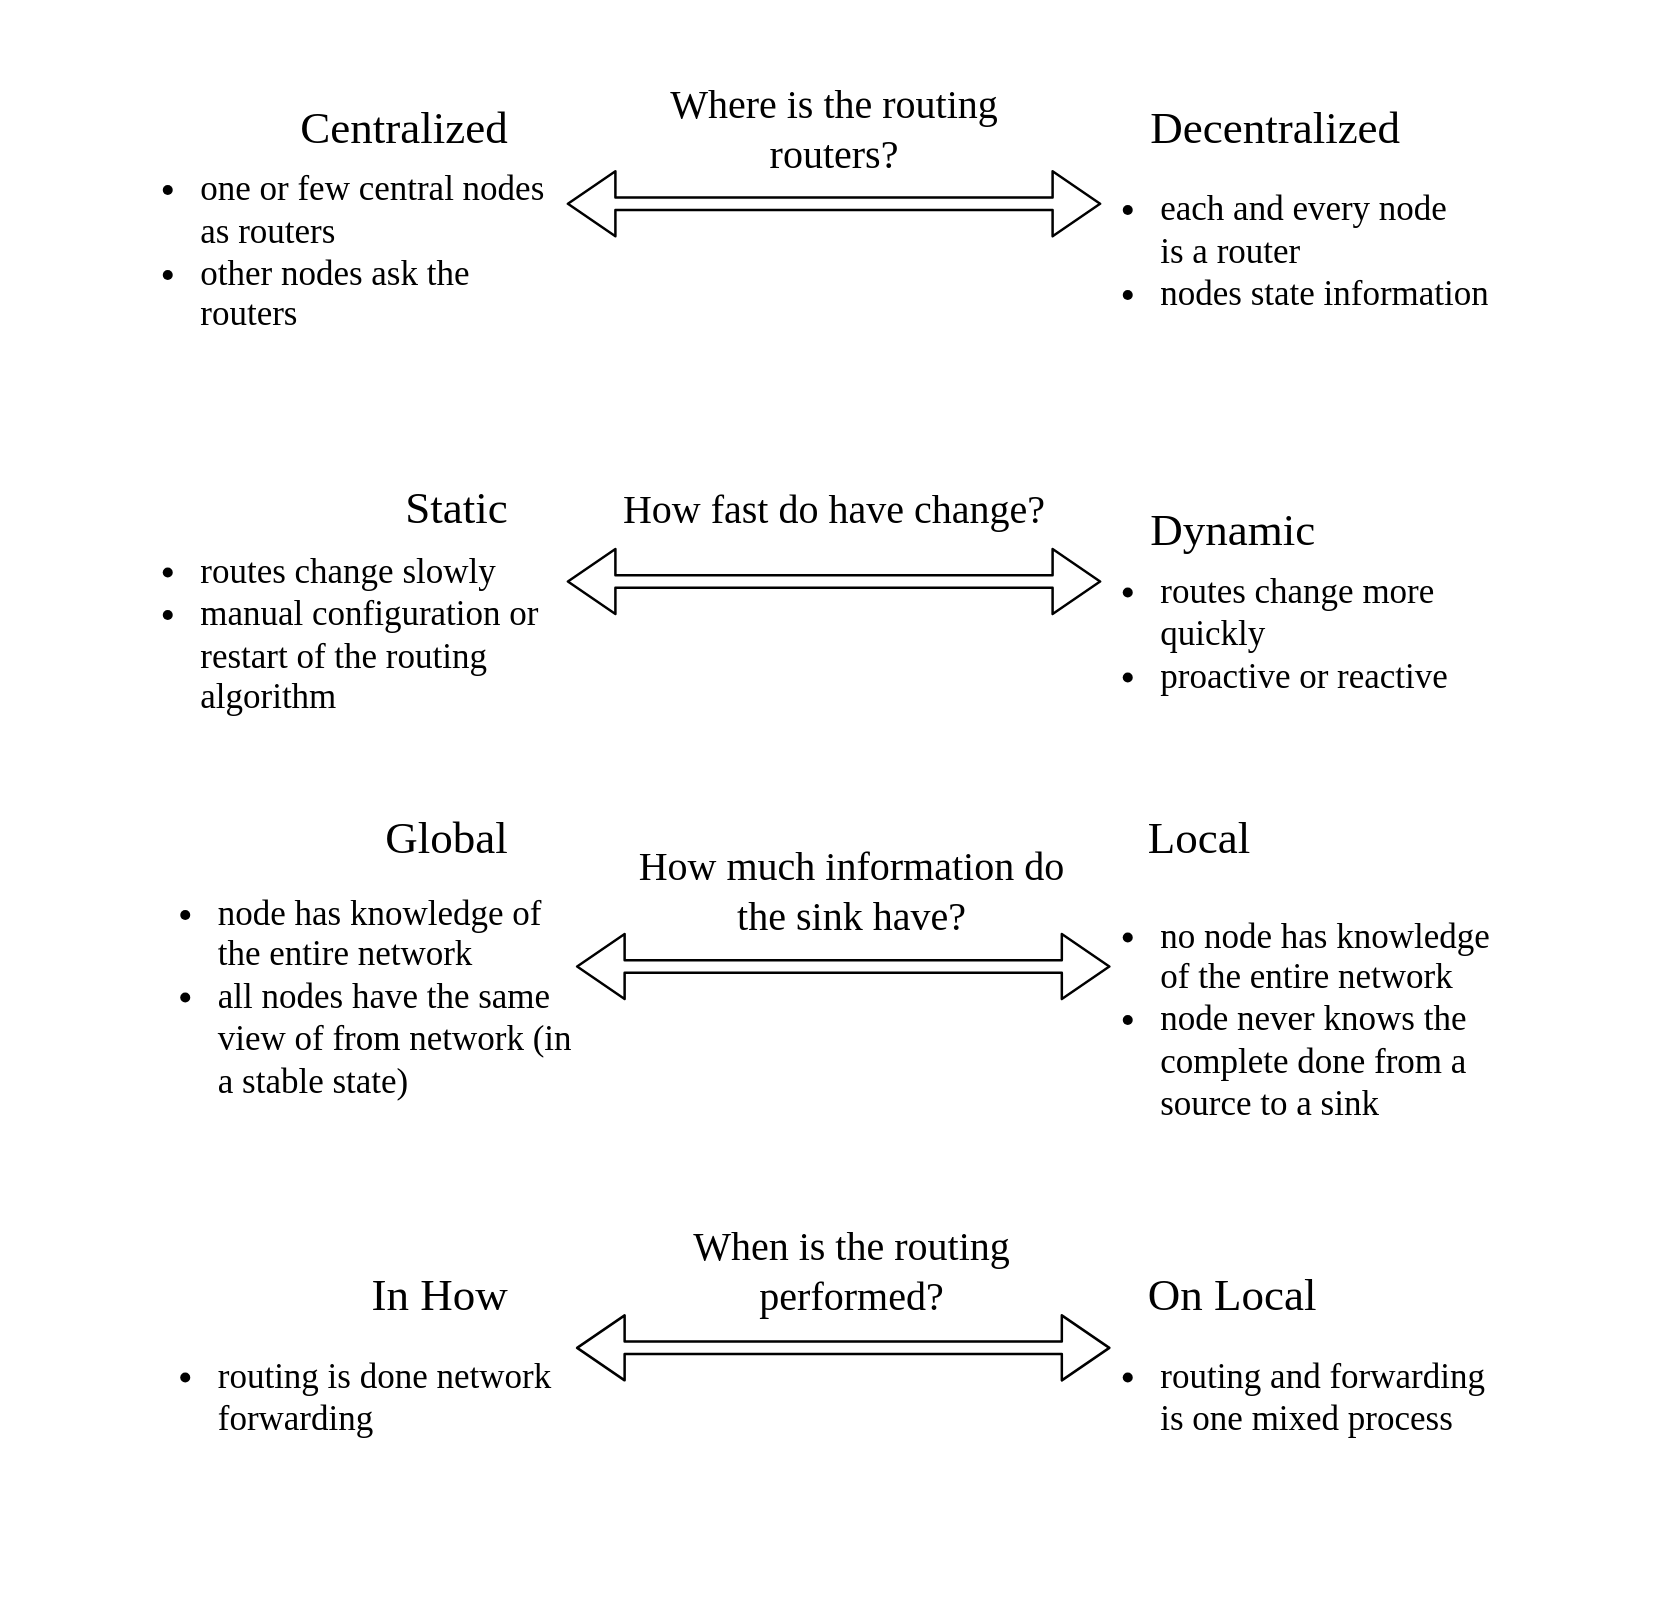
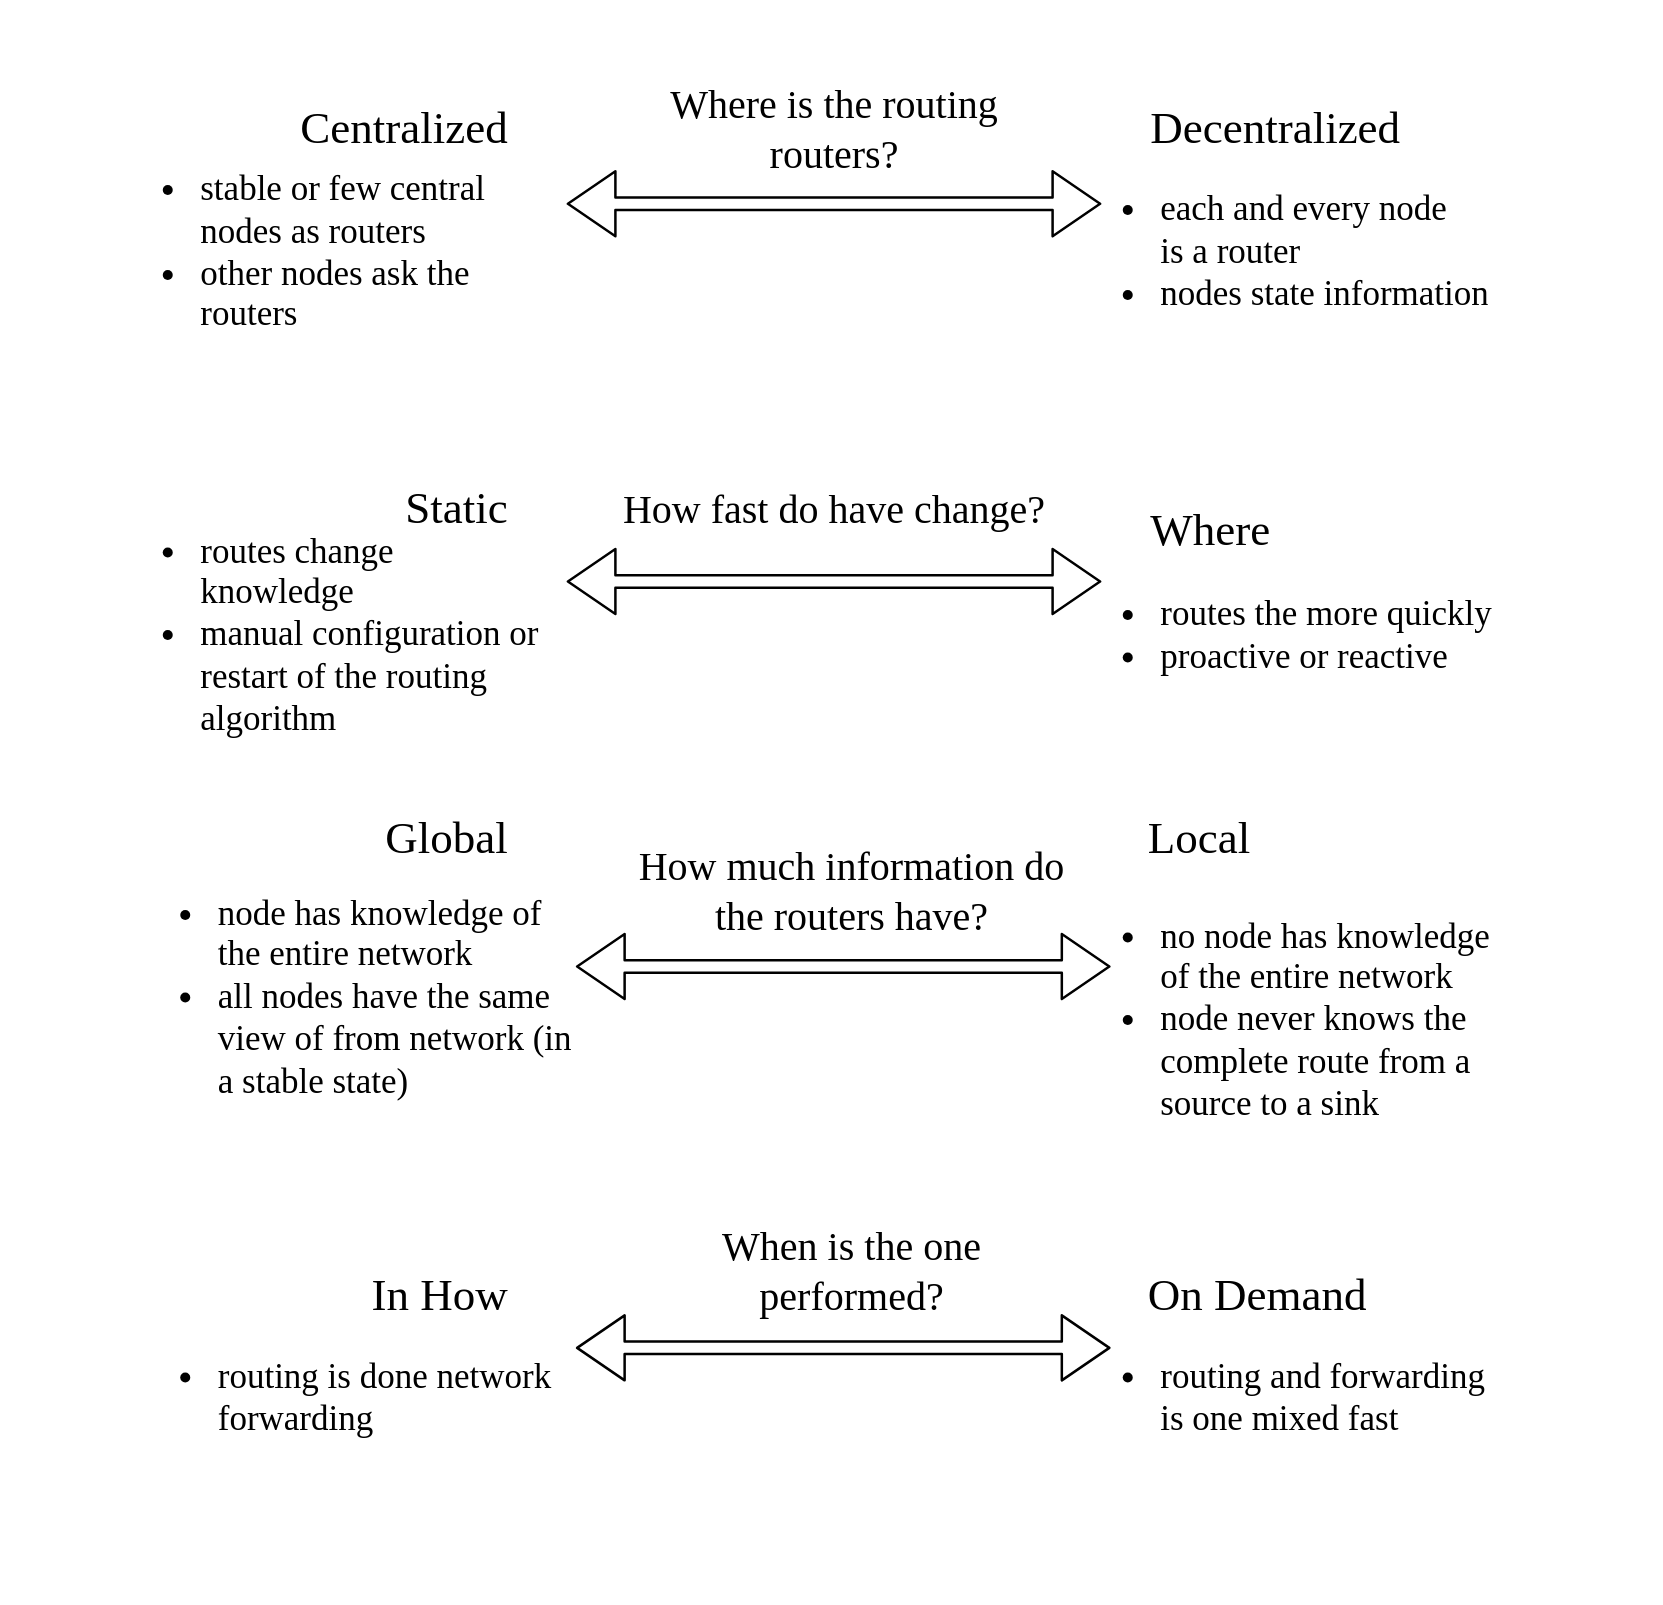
(329, 254) -> (329, 254)
(1234, 531) -> (1214, 531)
(329, 636) -> (329, 636)
(1289, 636) -> (1264, 636)
(853, 891) -> (853, 891)
(1289, 1021) -> (1289, 1021)
(853, 1271) -> (853, 1271)
(1238, 1296) -> (1256, 1296)
(1289, 1399) -> (1289, 1399)
